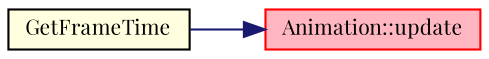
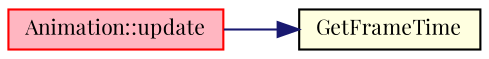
(217, 29) -> (251, 29)
